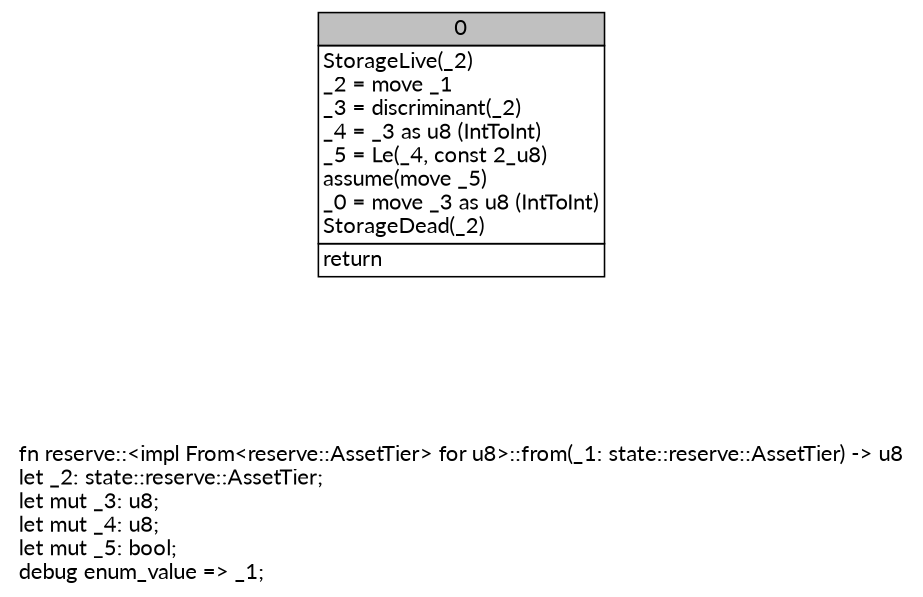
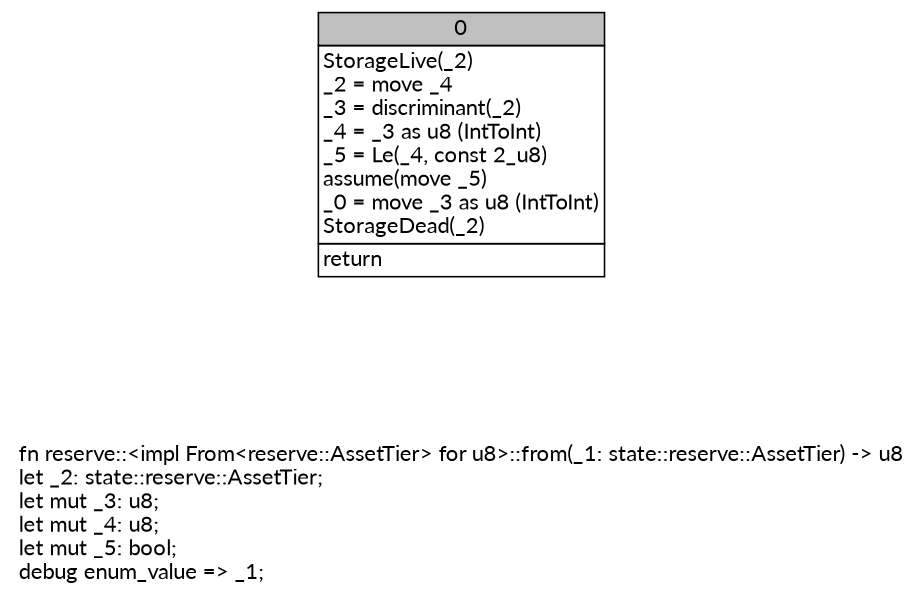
(388, 85) -> (388, 85)
